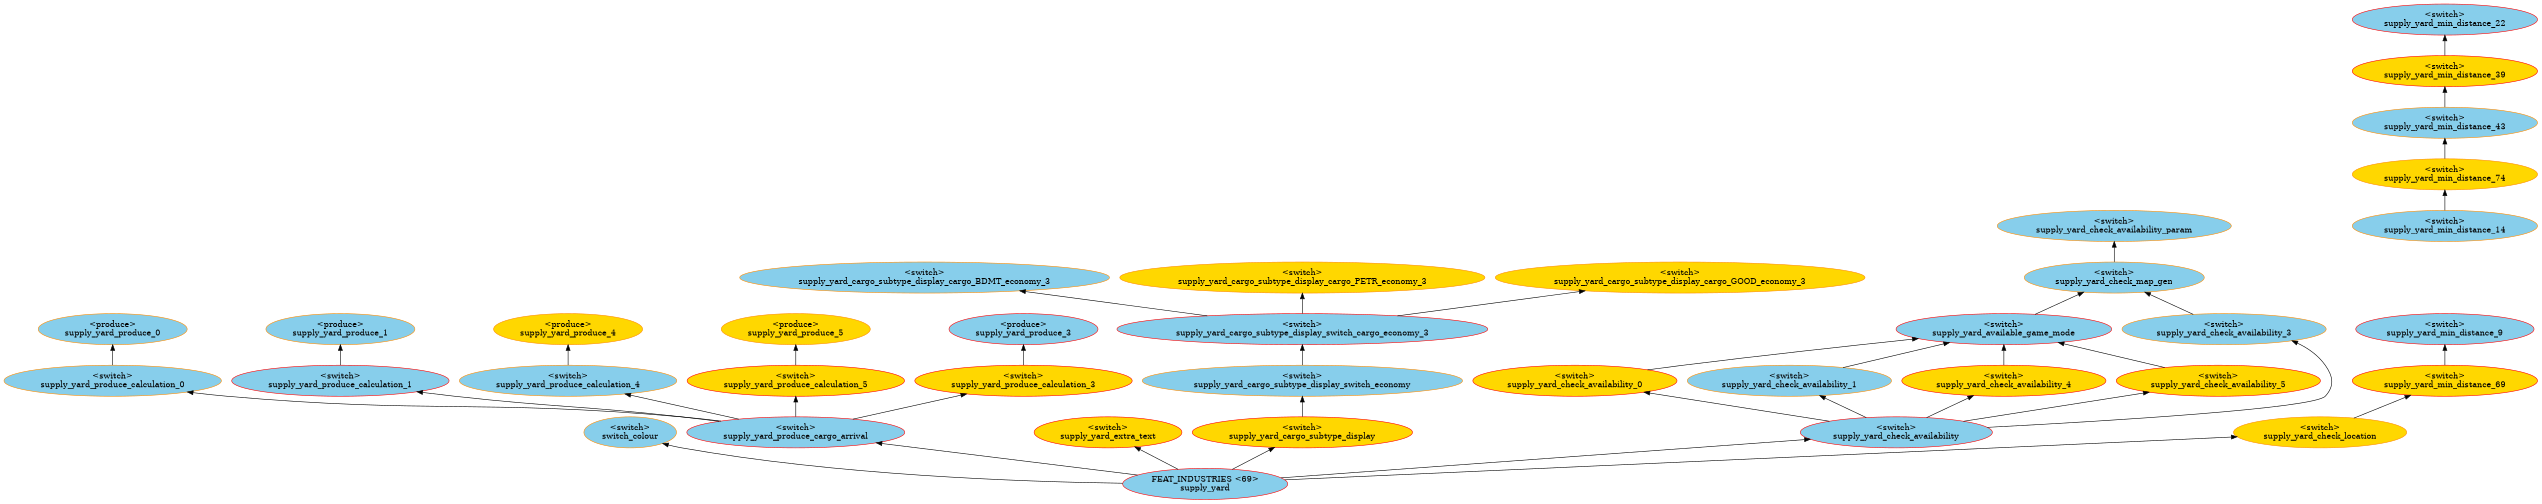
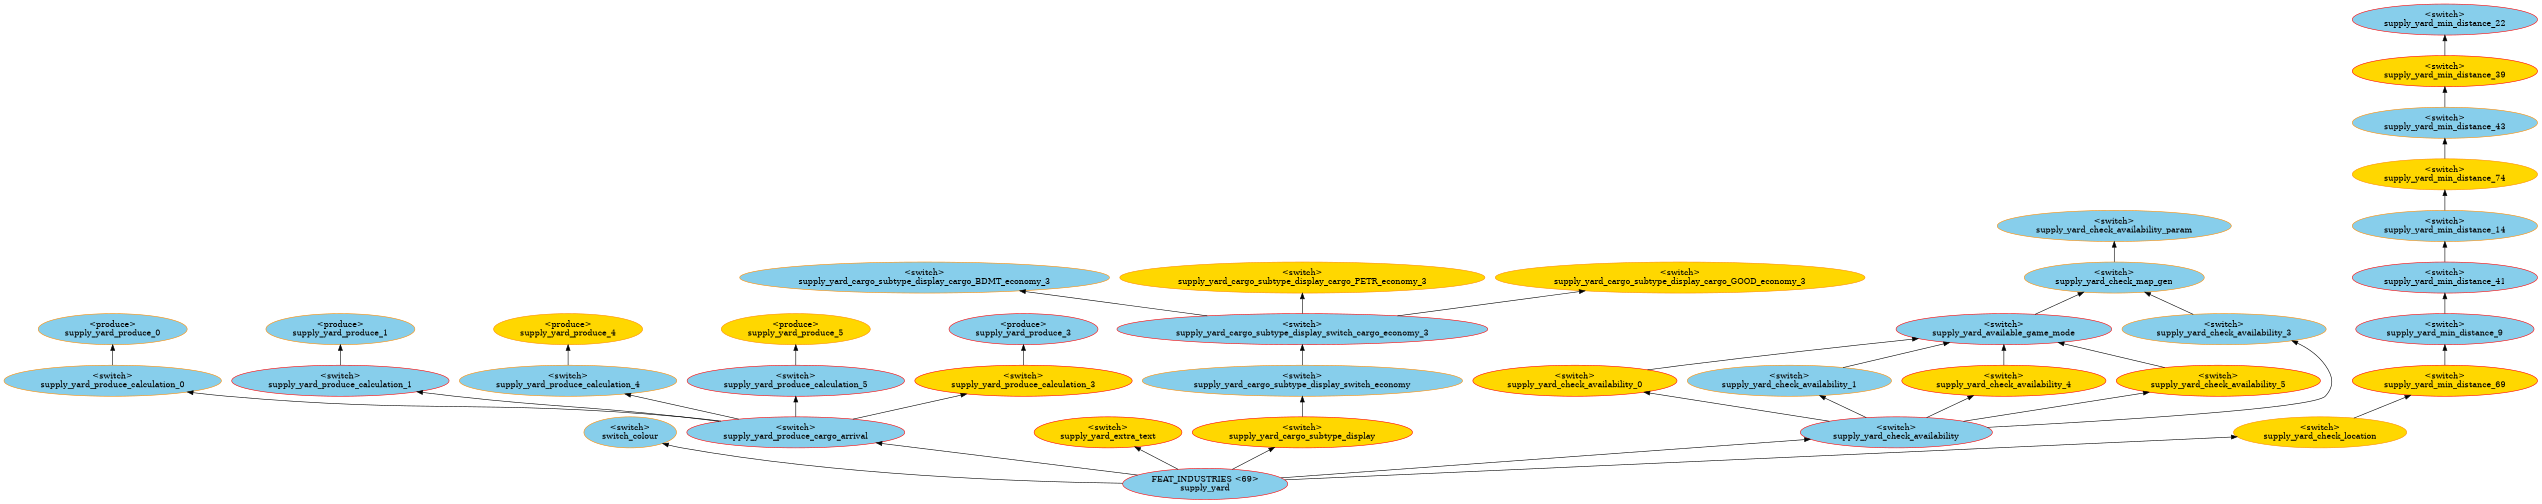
none -> (2445, 278)
(796, 381) -> (796, 381)
